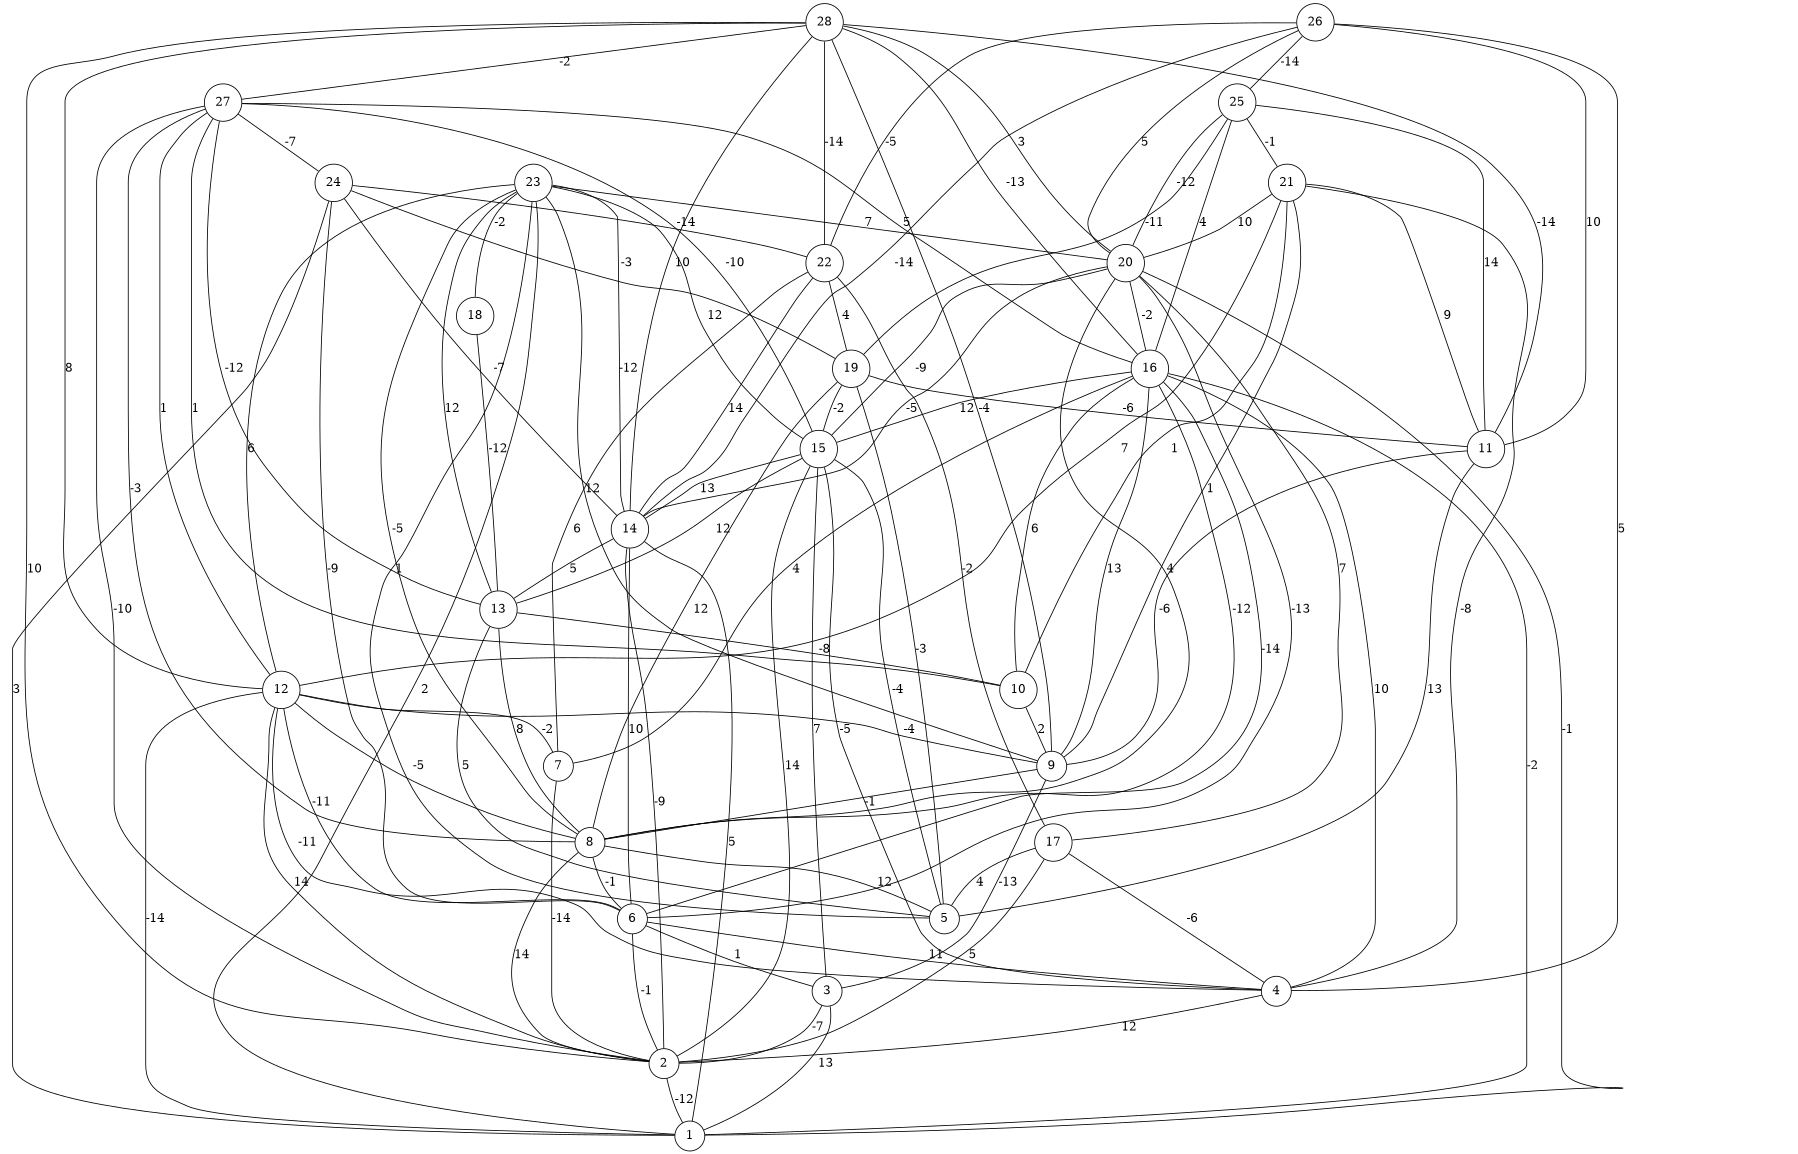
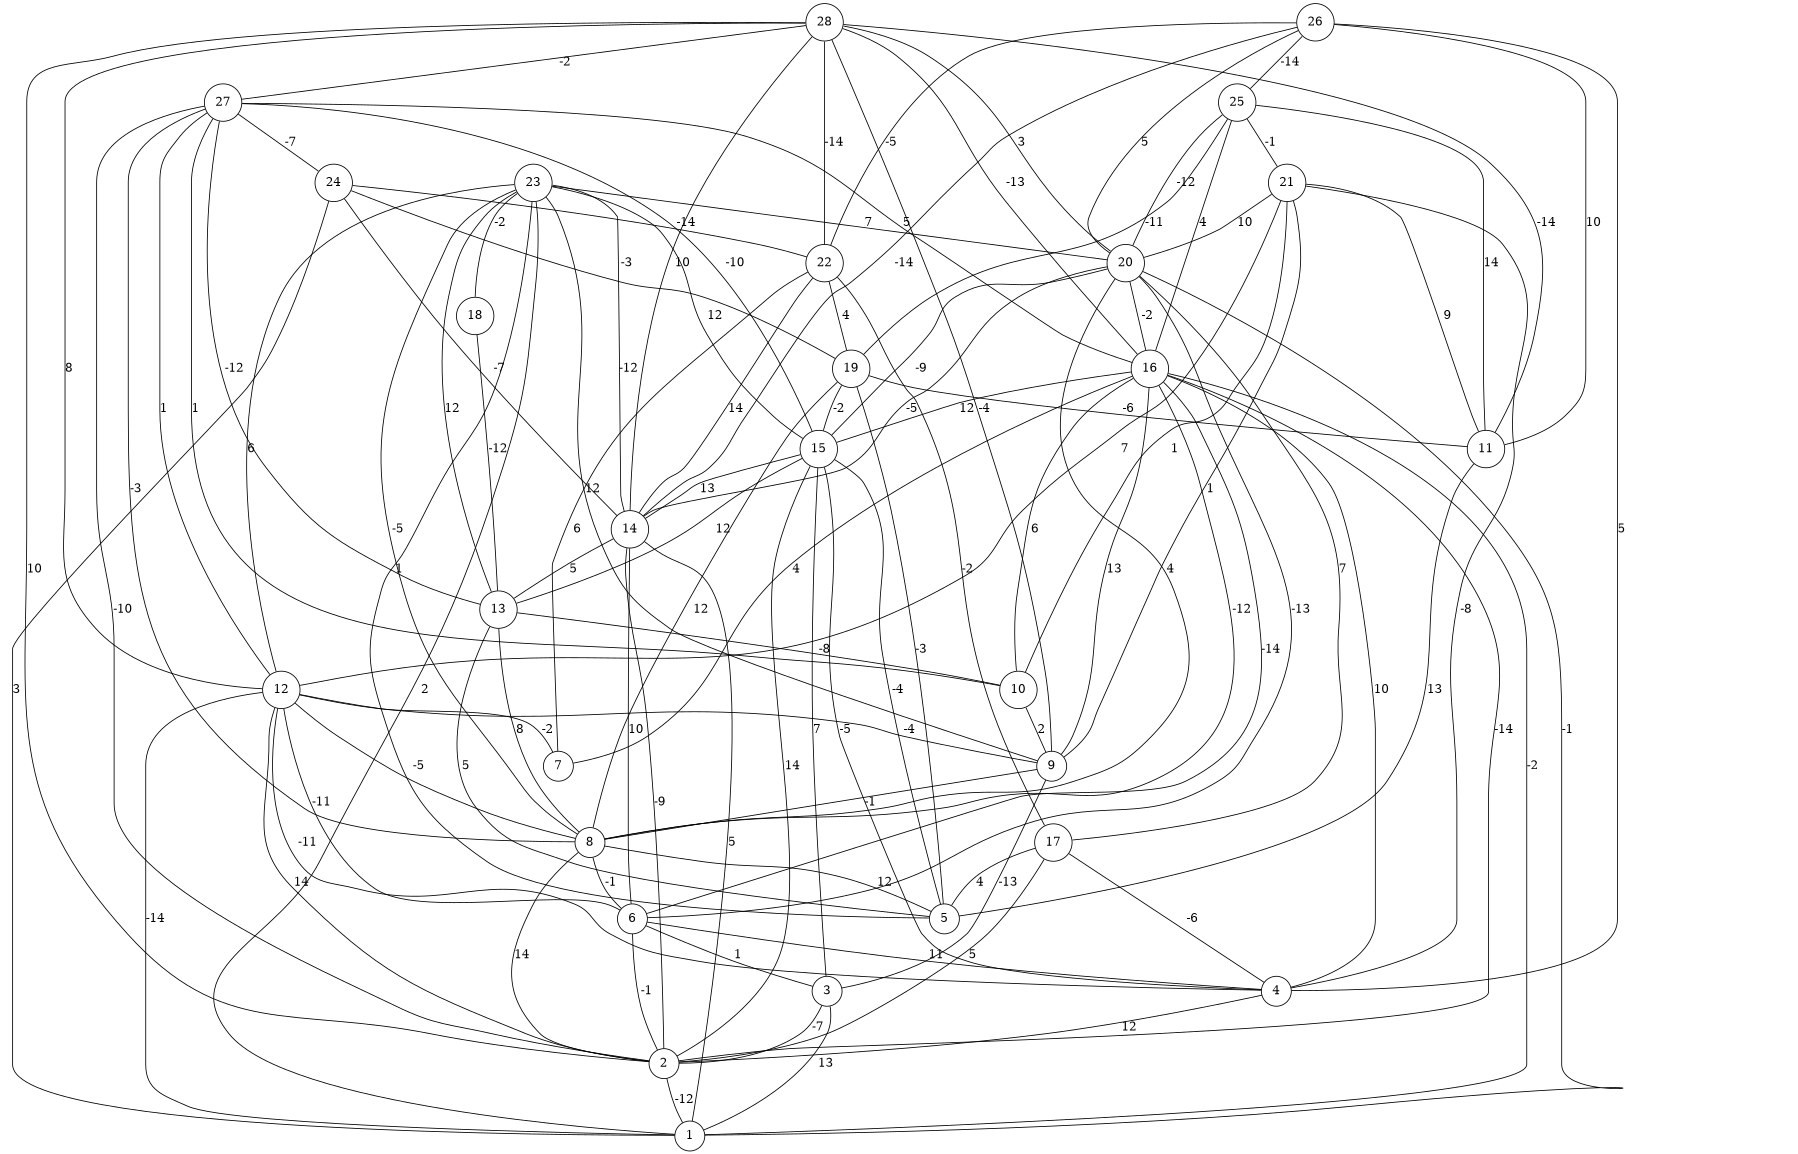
(1198, 543) -> none
(340, 662) -> none
(552, 951) -> (1477, 998)
